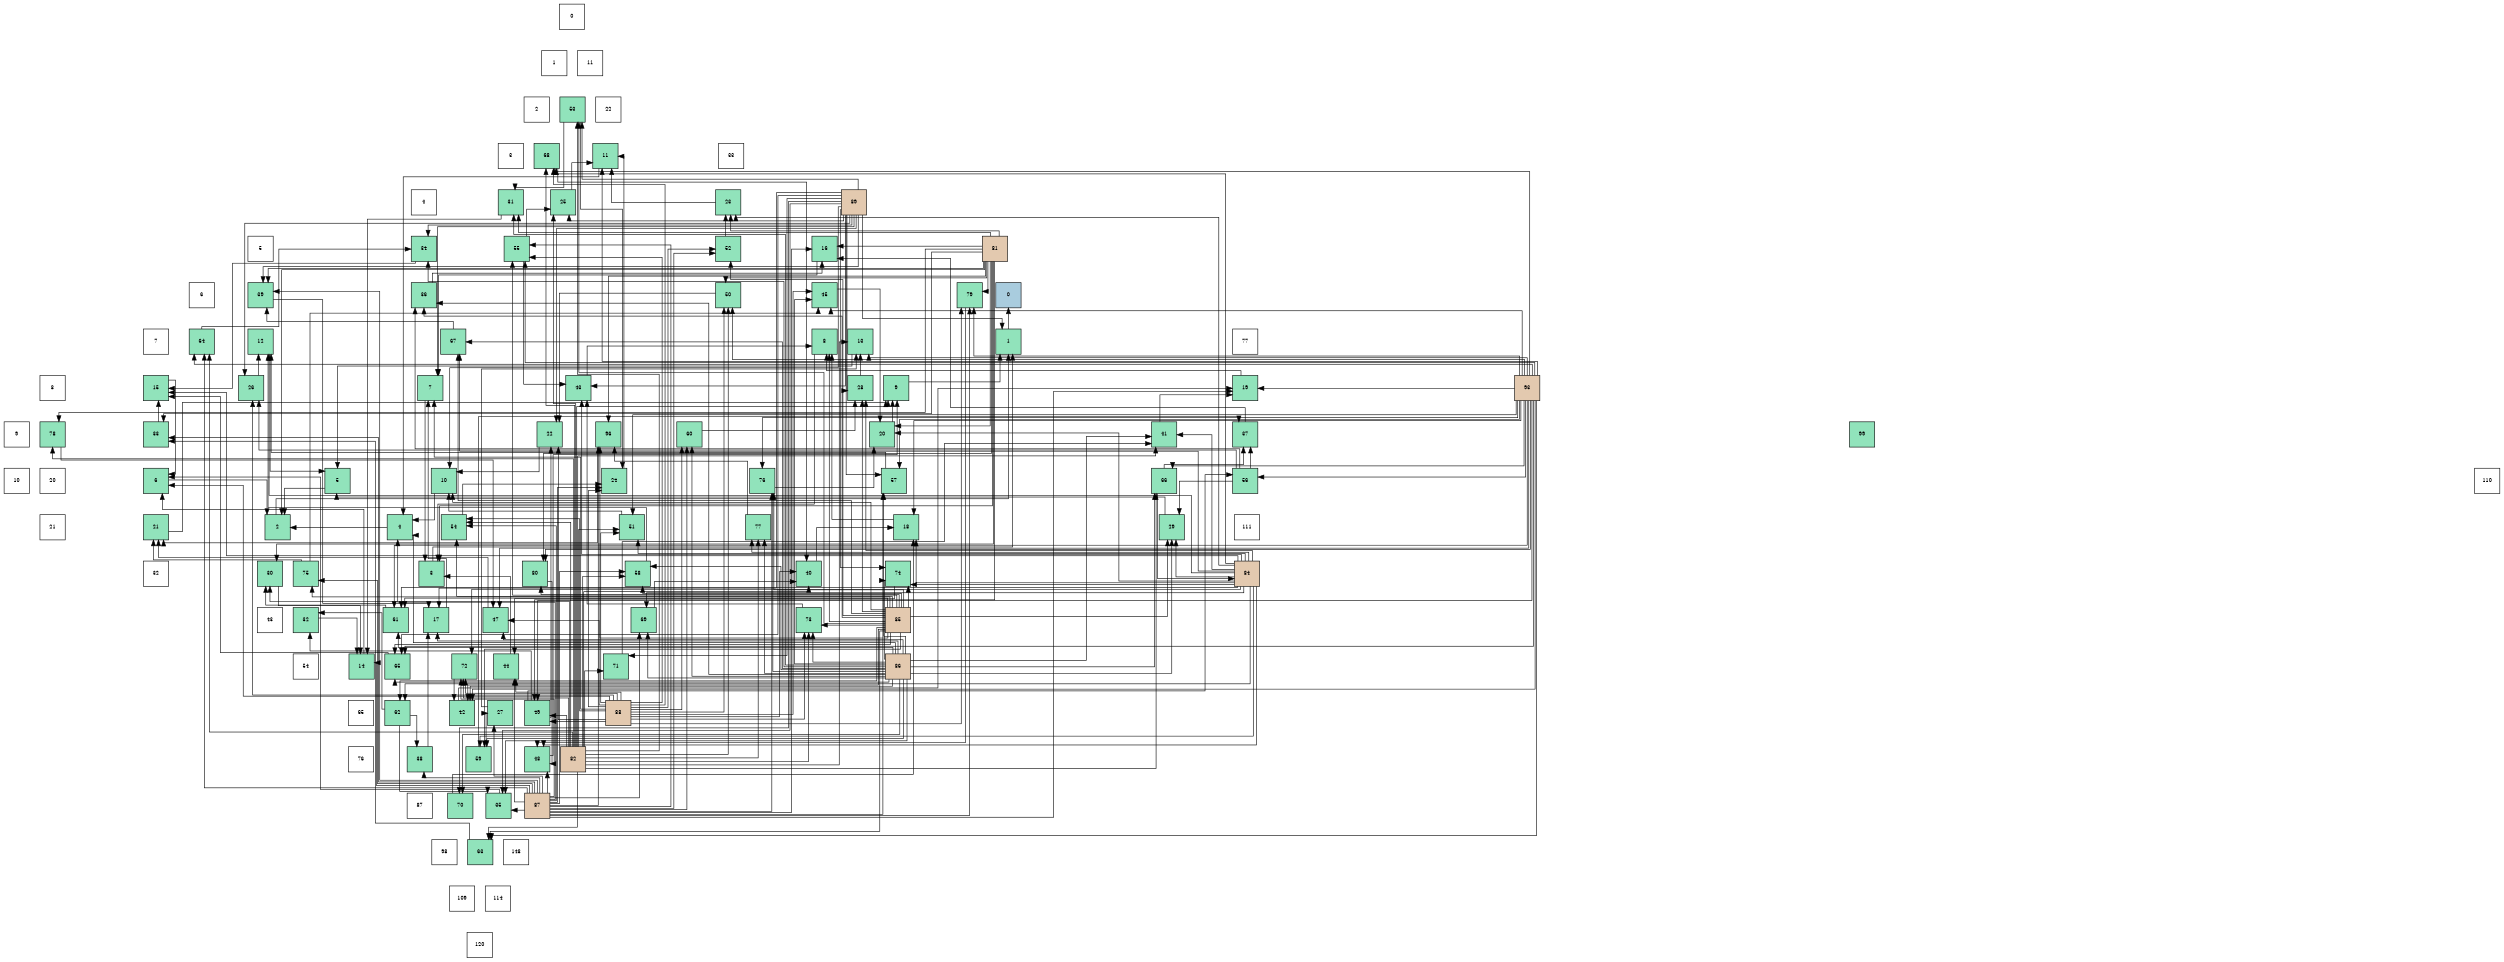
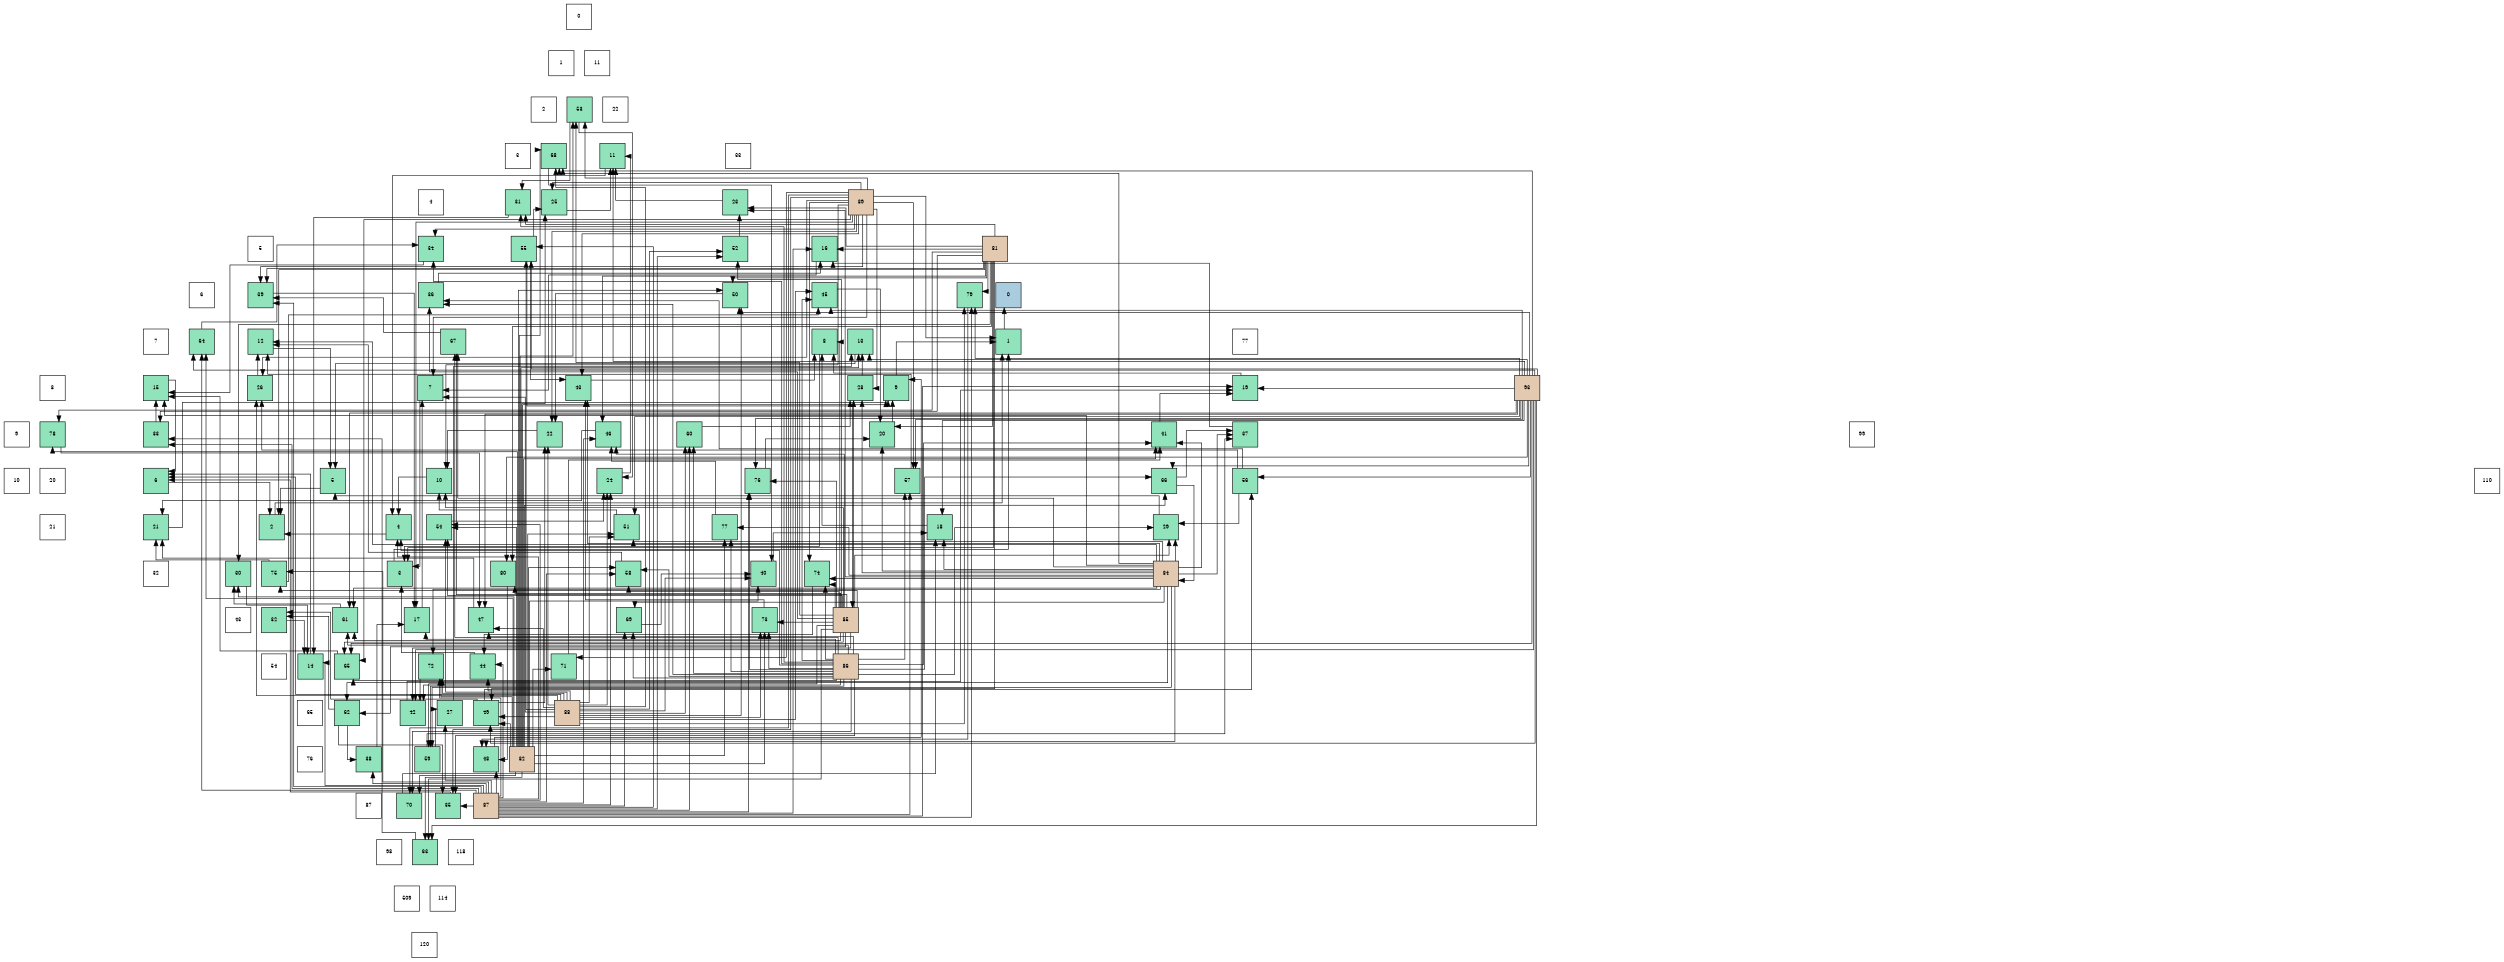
(608, 434) -> (608, 434)
(1862, 434) -> (1862, 434)
(1251, 461) -> (1217, 519)
(512, 467) -> (715, 406)
(1247, 527) -> none
none -> (463, 775)
(516, 852) -> (461, 852)
(462, 899) -> (407, 899)
